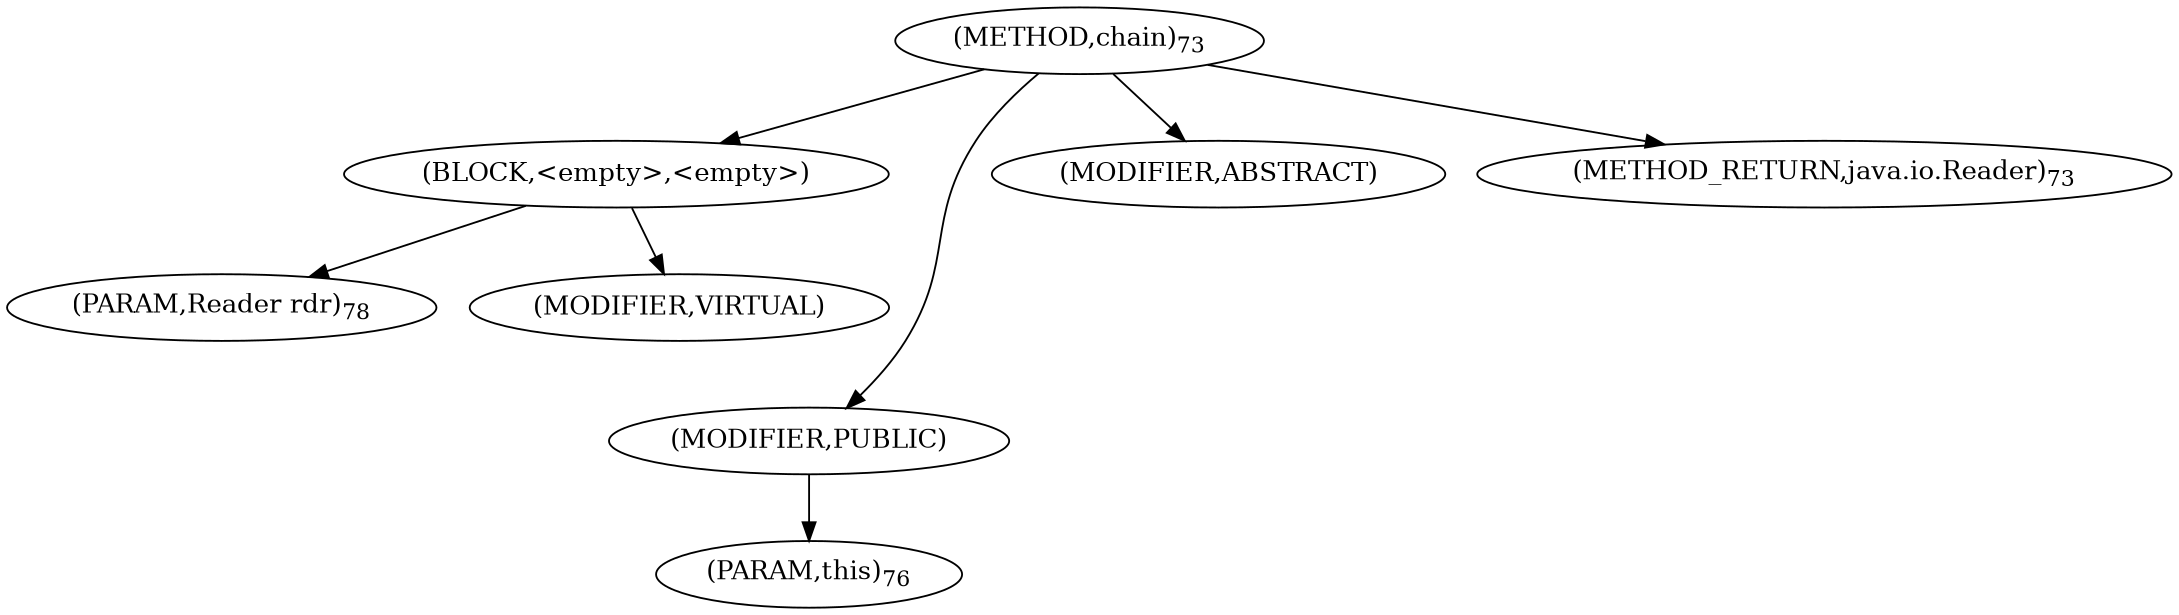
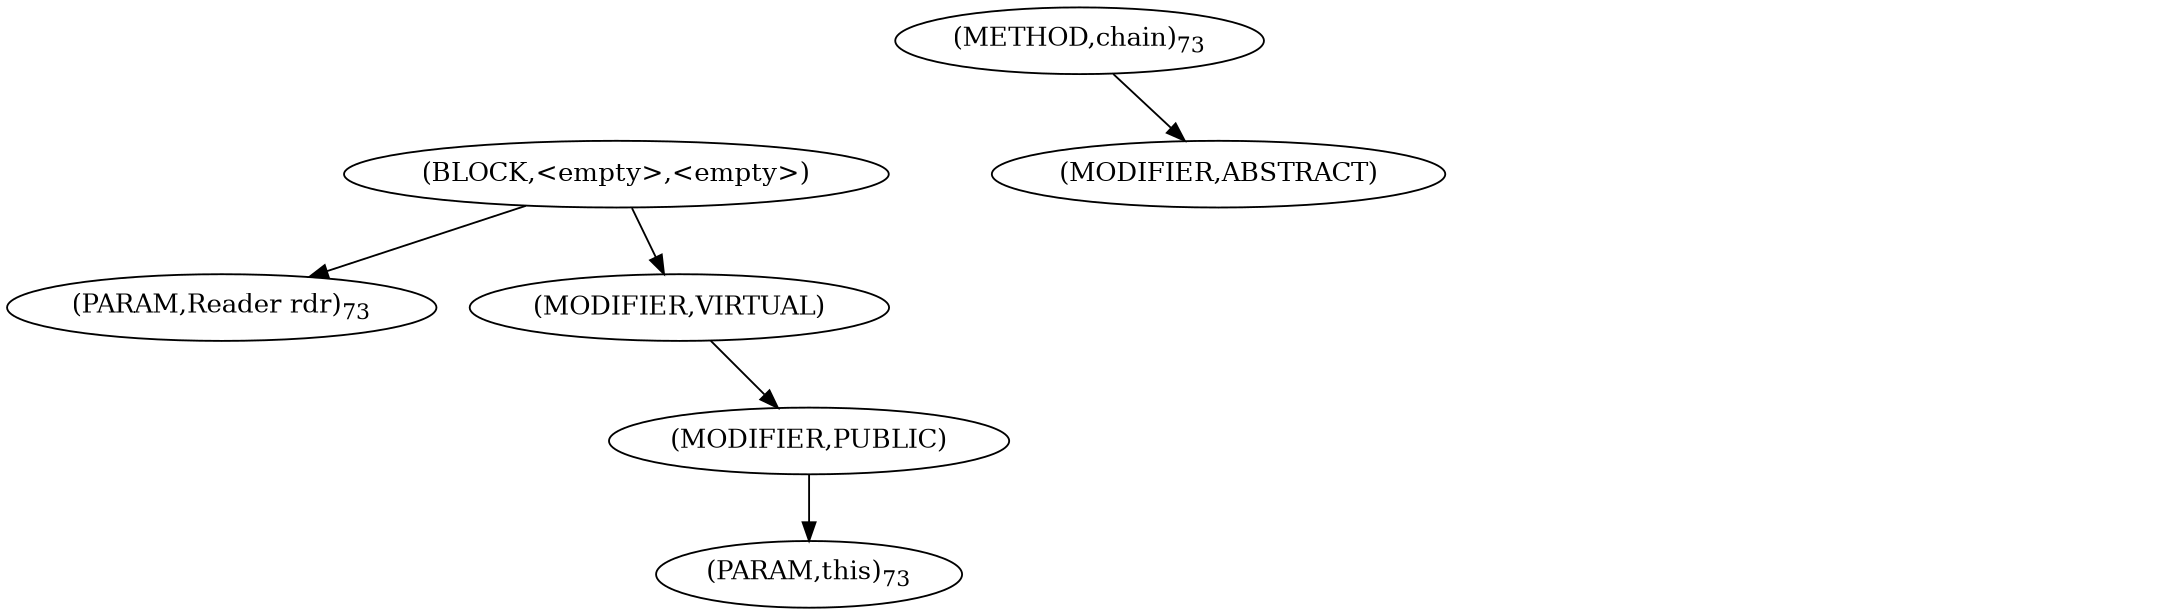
(861, 104) -> none
(1824, 174) -> none
(942, 230) -> (738, 368)
(357, 305) -> (357, 305)
(897, 572) -> (897, 572)
